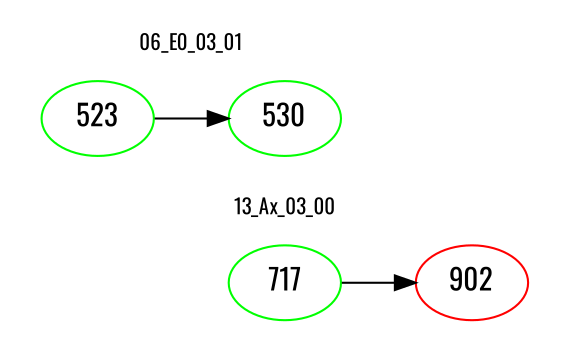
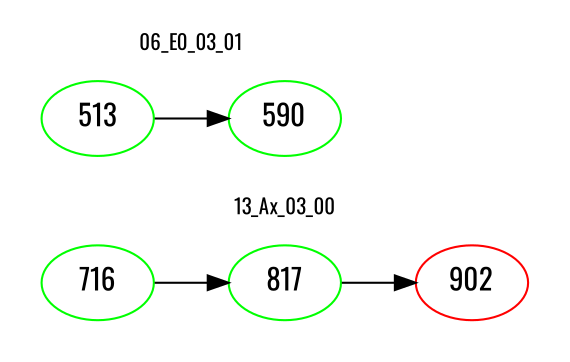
(98, 119) -> (98, 119)
(285, 119) -> (285, 119)
none -> (98, 283)
(285, 283) -> (285, 283)
